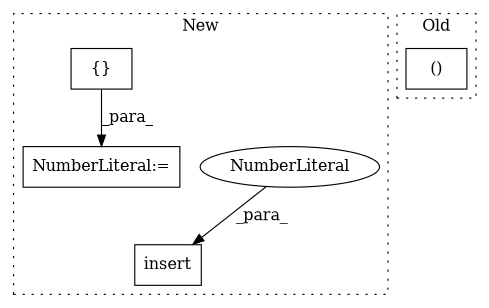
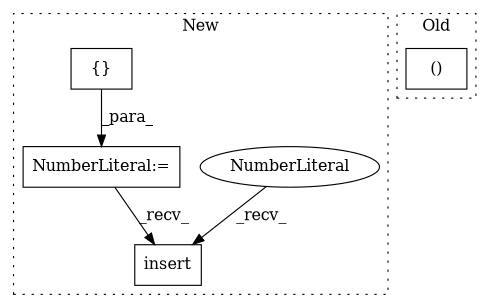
none -> (131, 211)
(262, 216) -> (262, 216)
